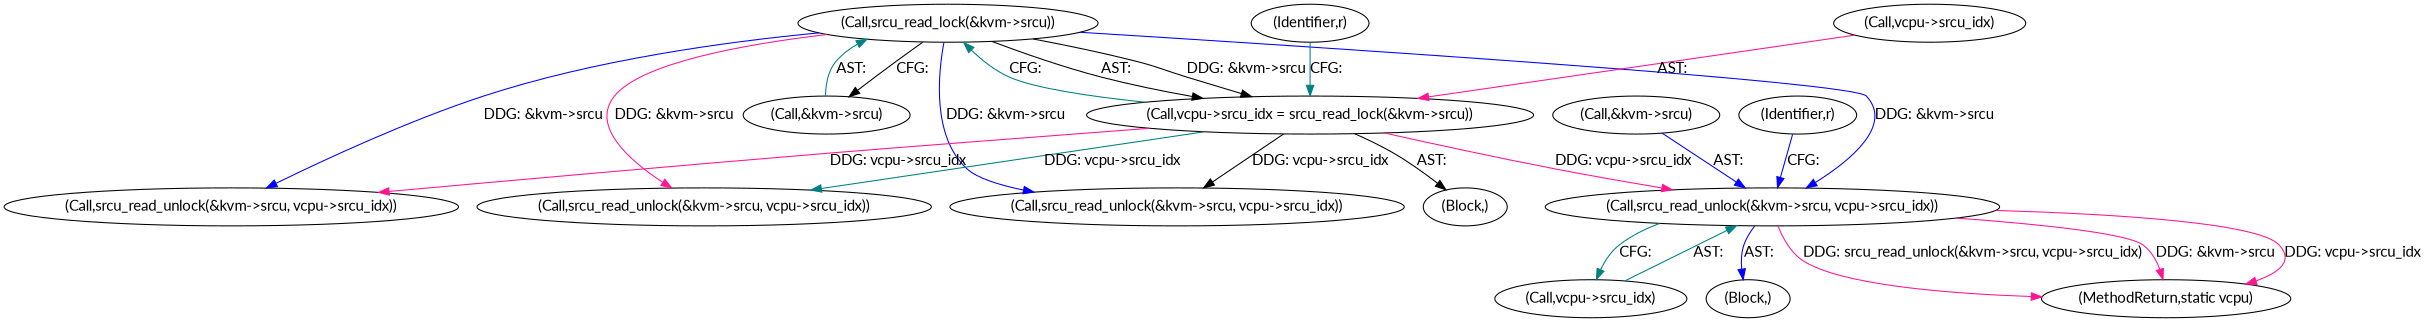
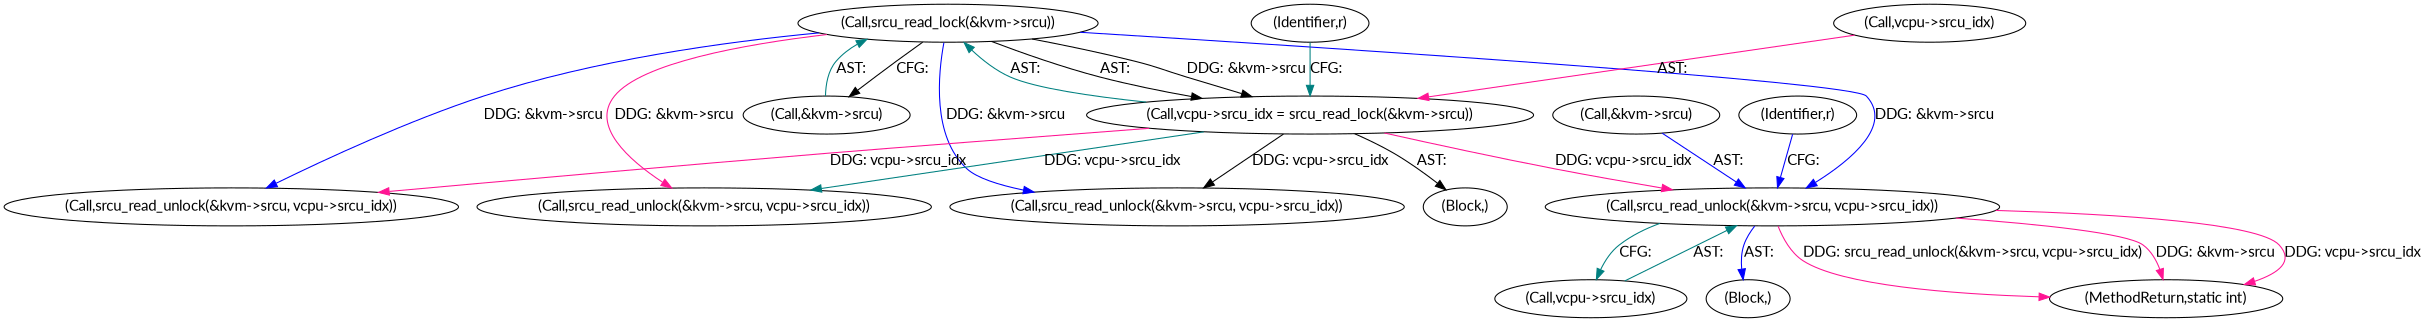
(1028, 69) -> (1028, 69)
(2166, 299) -> (2166, 299)
